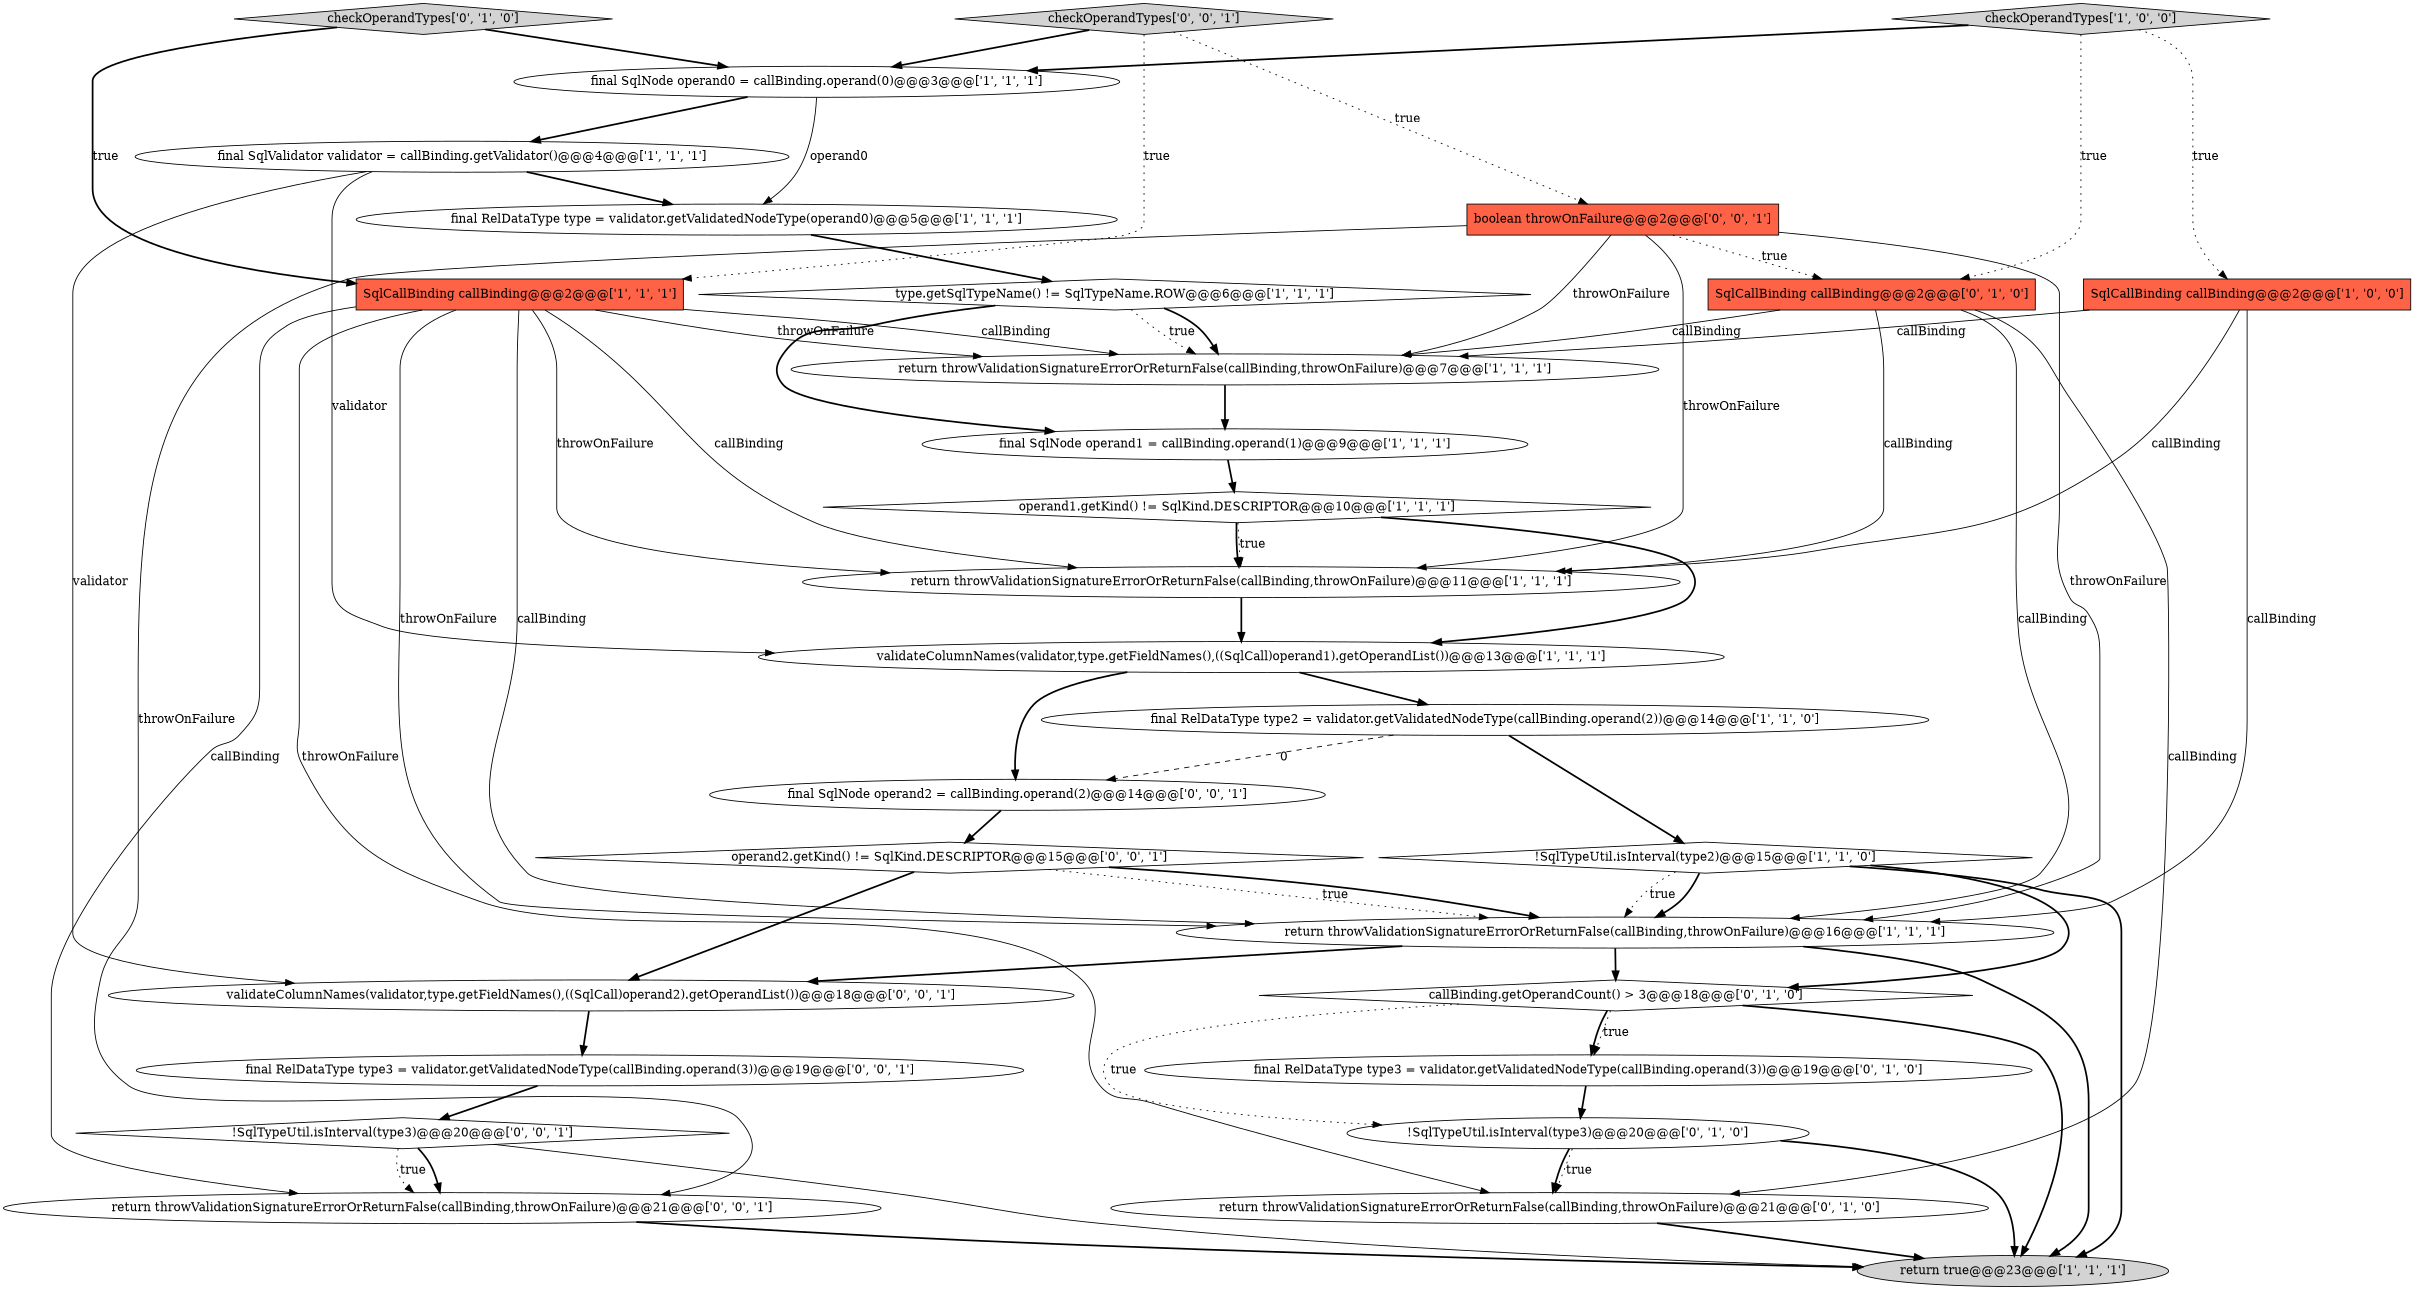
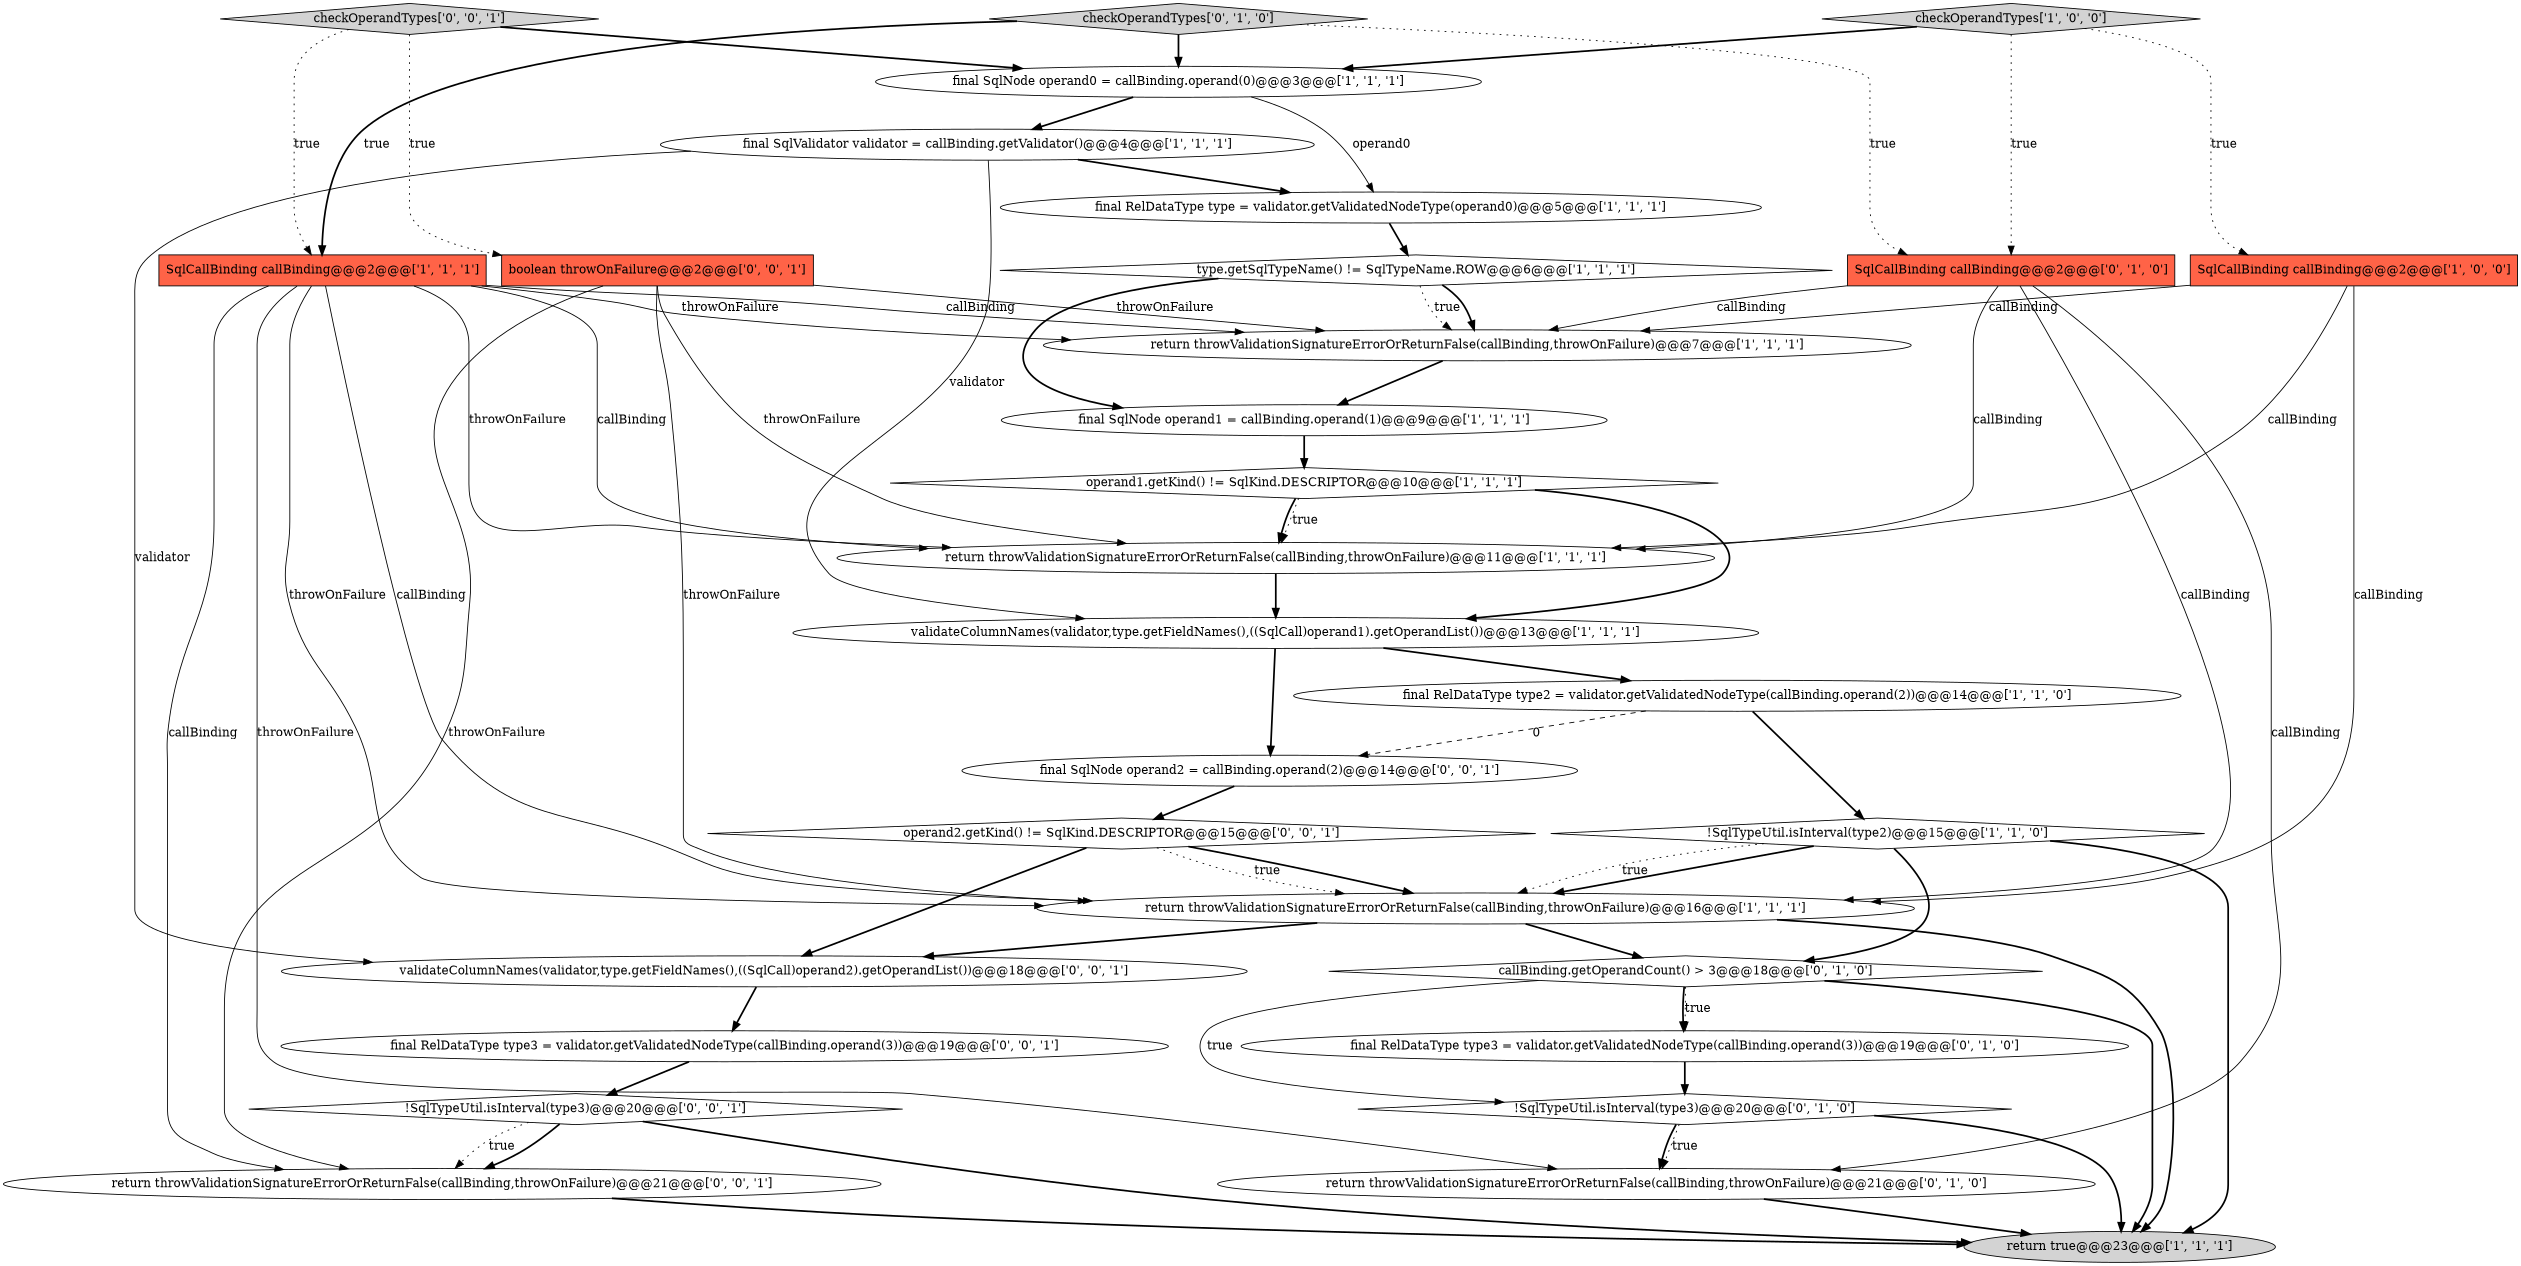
(1743, 256) -> (1697, 49)
(1134, 1043) -> (1211, 1028)
(1578, 1133) -> (1685, 1109)
(1172, 1230) -> (1300, 1207)
